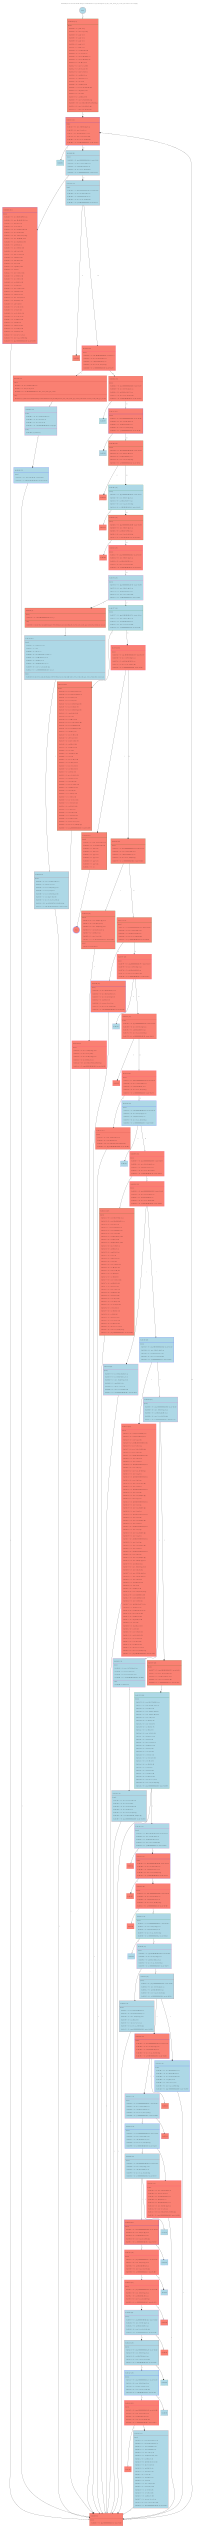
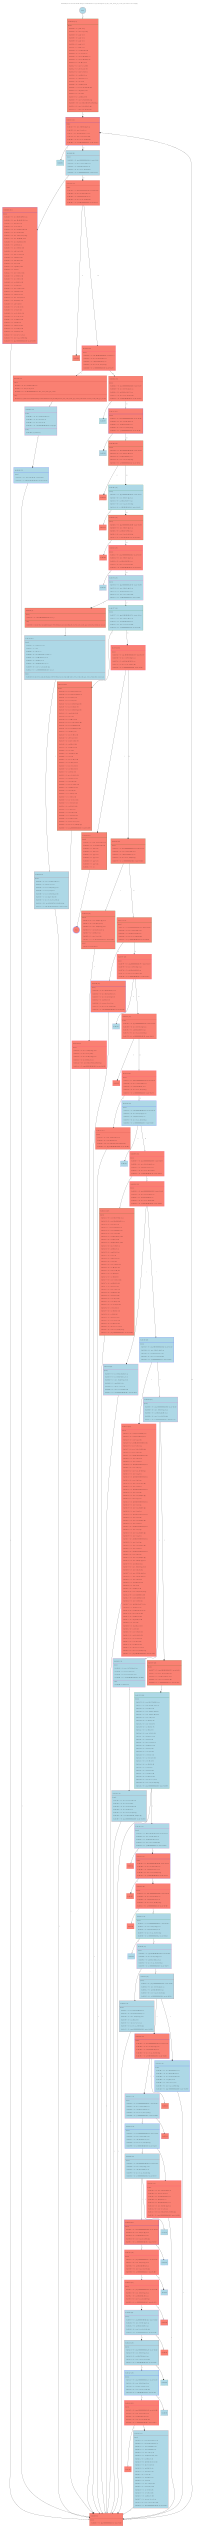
(83, 193) -> (83, 193)
none -> (103, 588)
